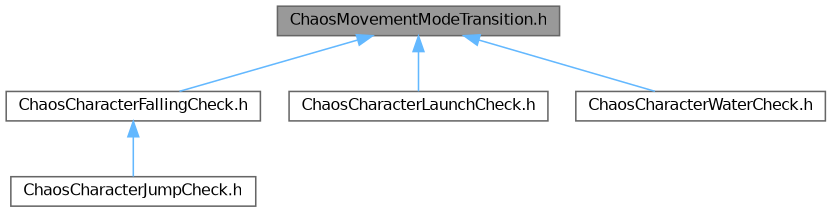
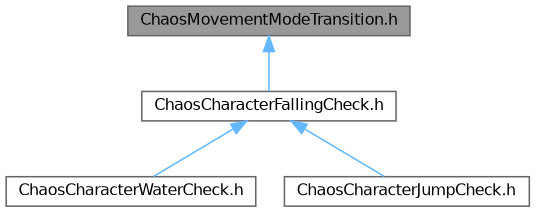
(567, 66) -> (193, 153)
(418, 106) -> none
